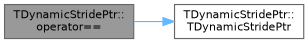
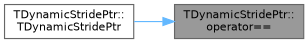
(148, 22) -> (148, 22)
